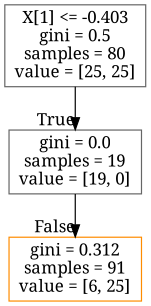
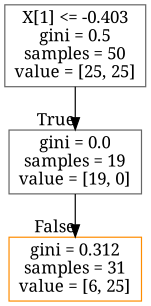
(75, 46) -> (75, 46)
(75, 269) -> (75, 269)
